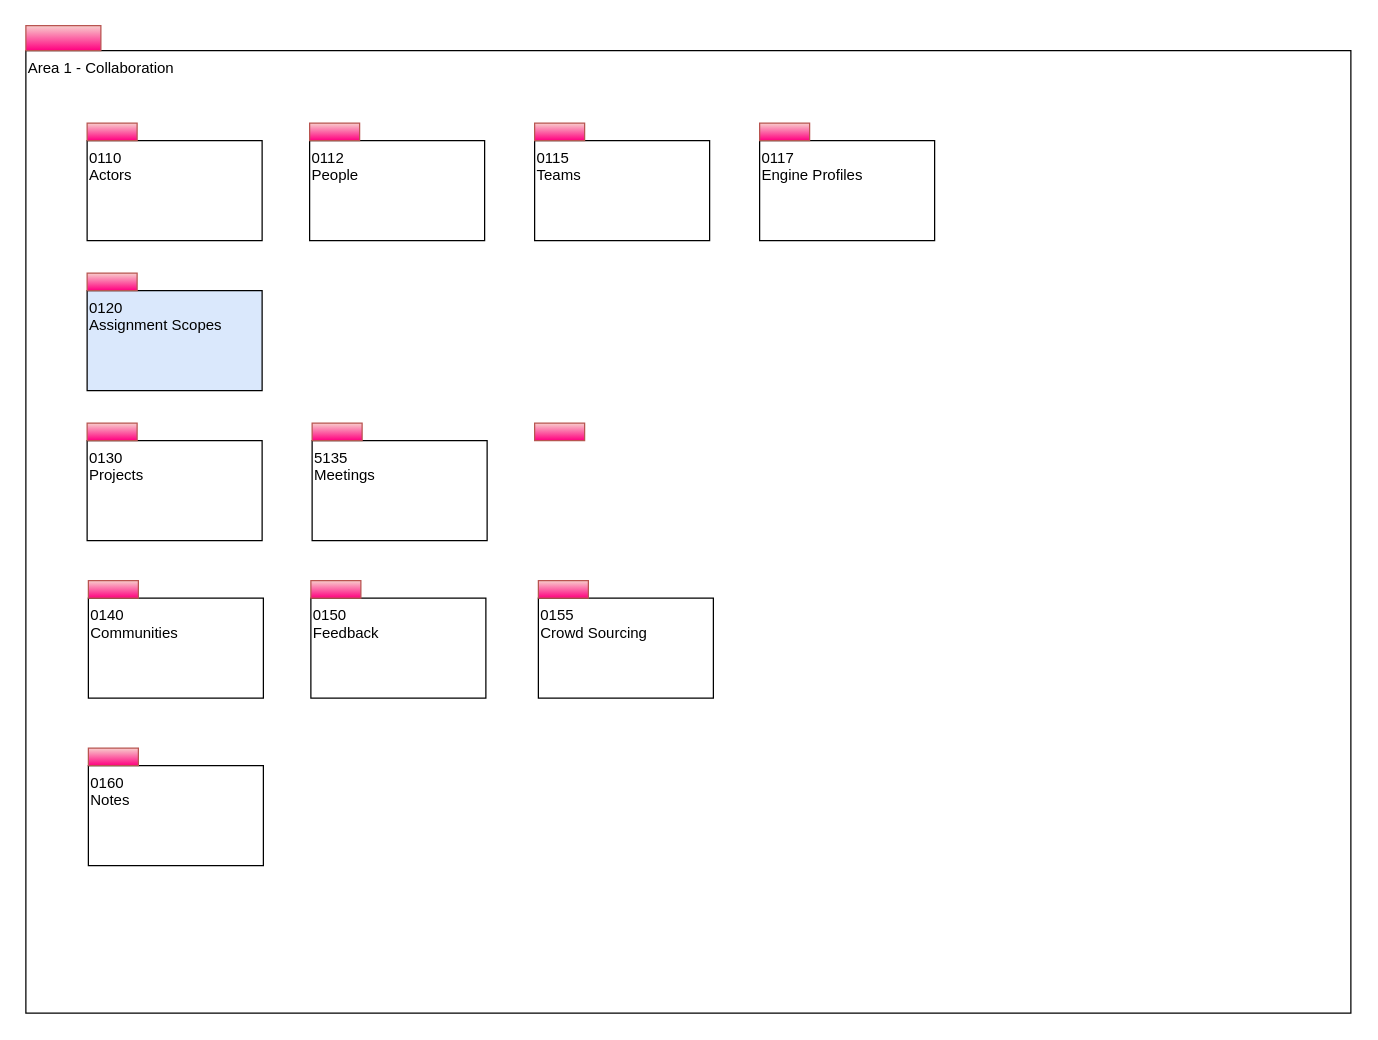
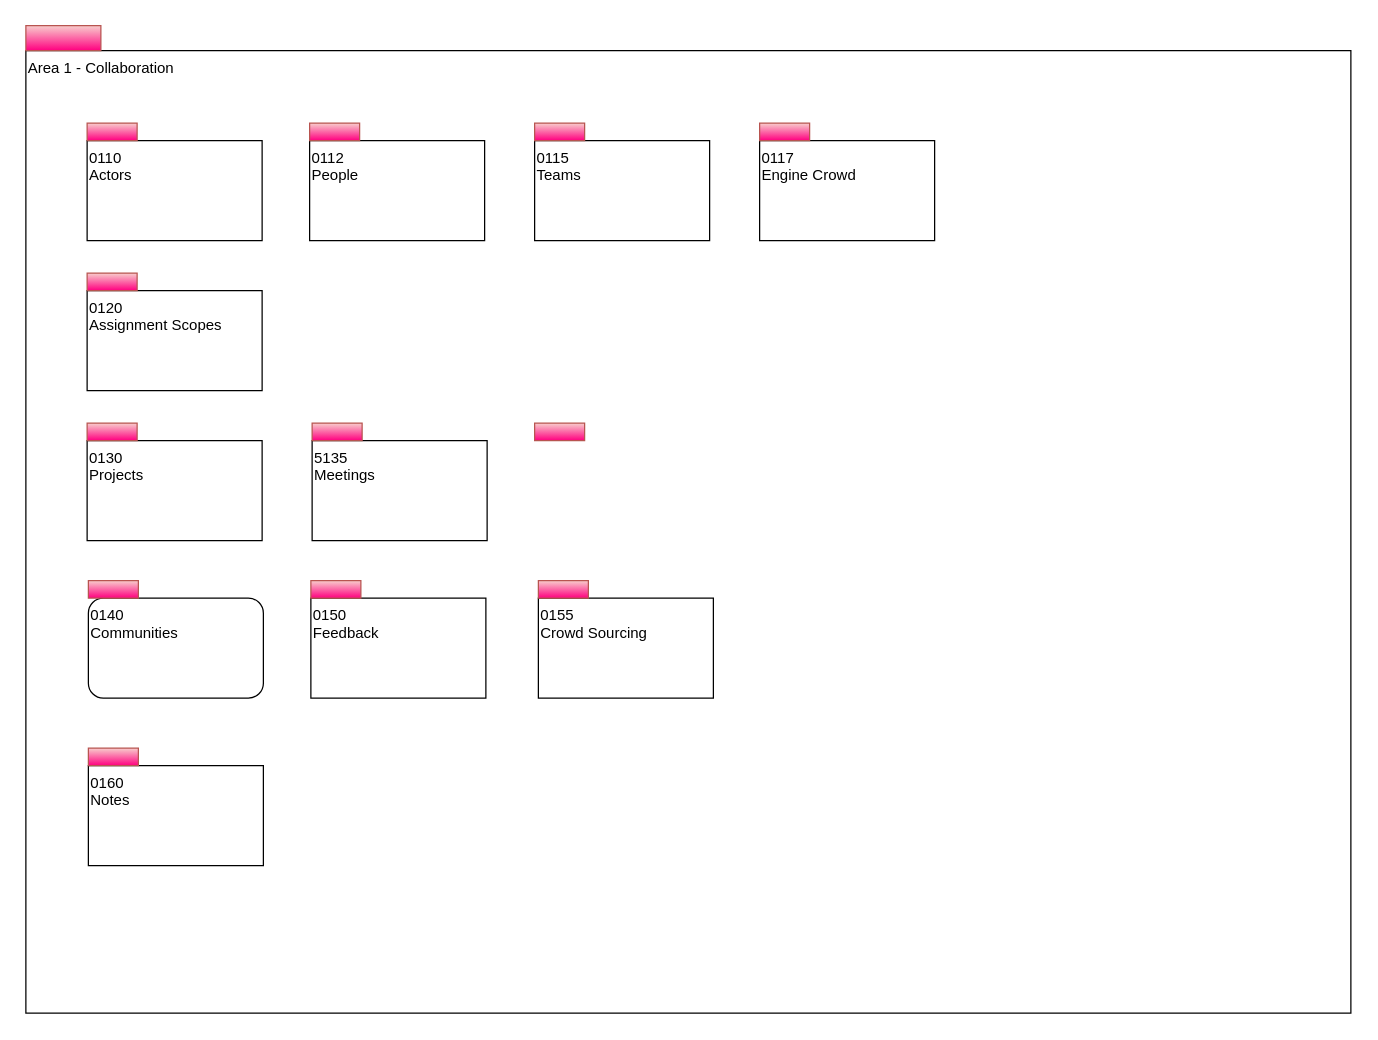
(817, 167) -> (808, 167)
(174, 341) -> (174, 341)
(176, 648) -> (176, 648)
